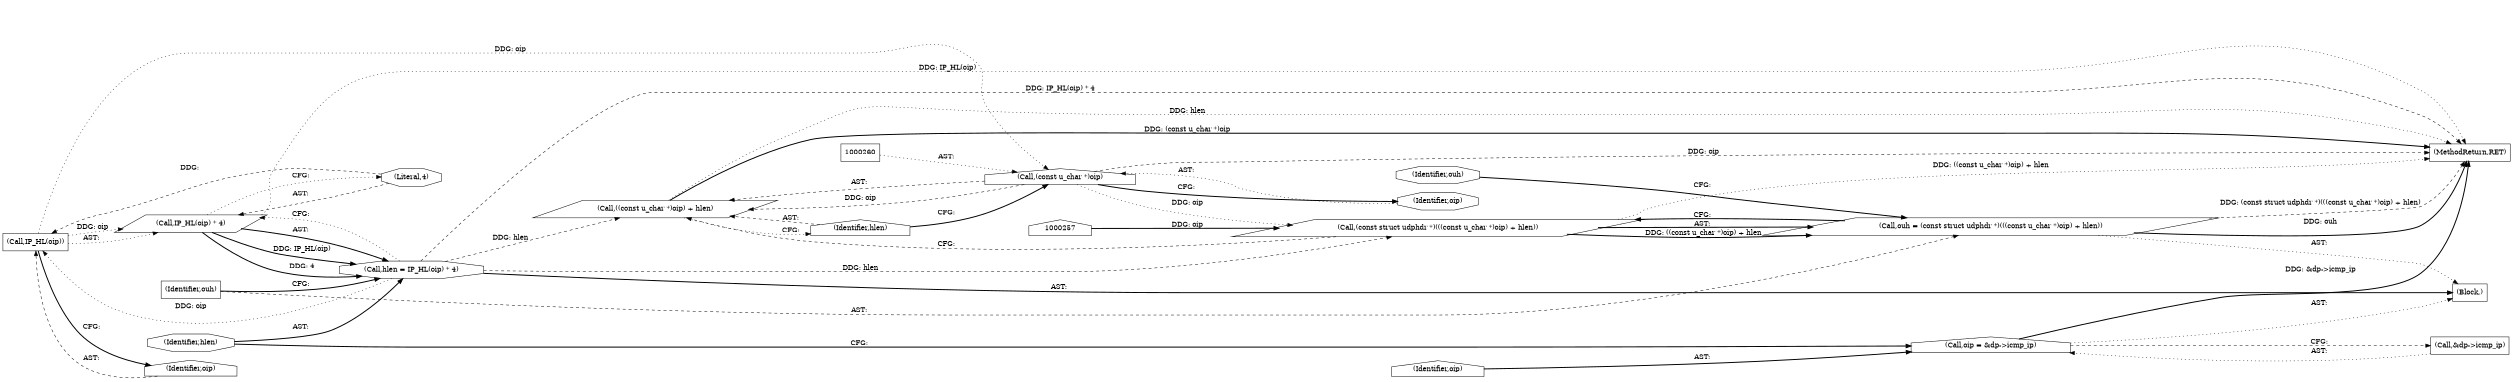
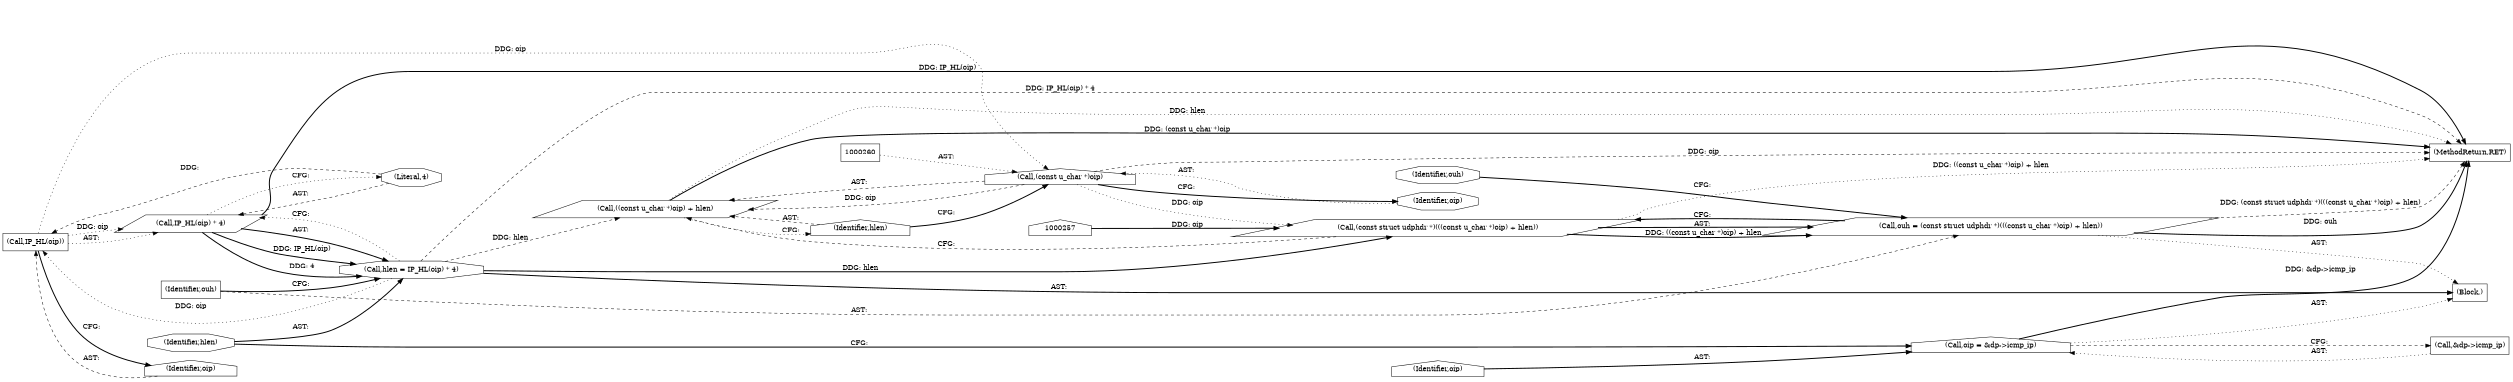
(1339, 71) -> (1339, 71)
(936, 272) -> (936, 272)
